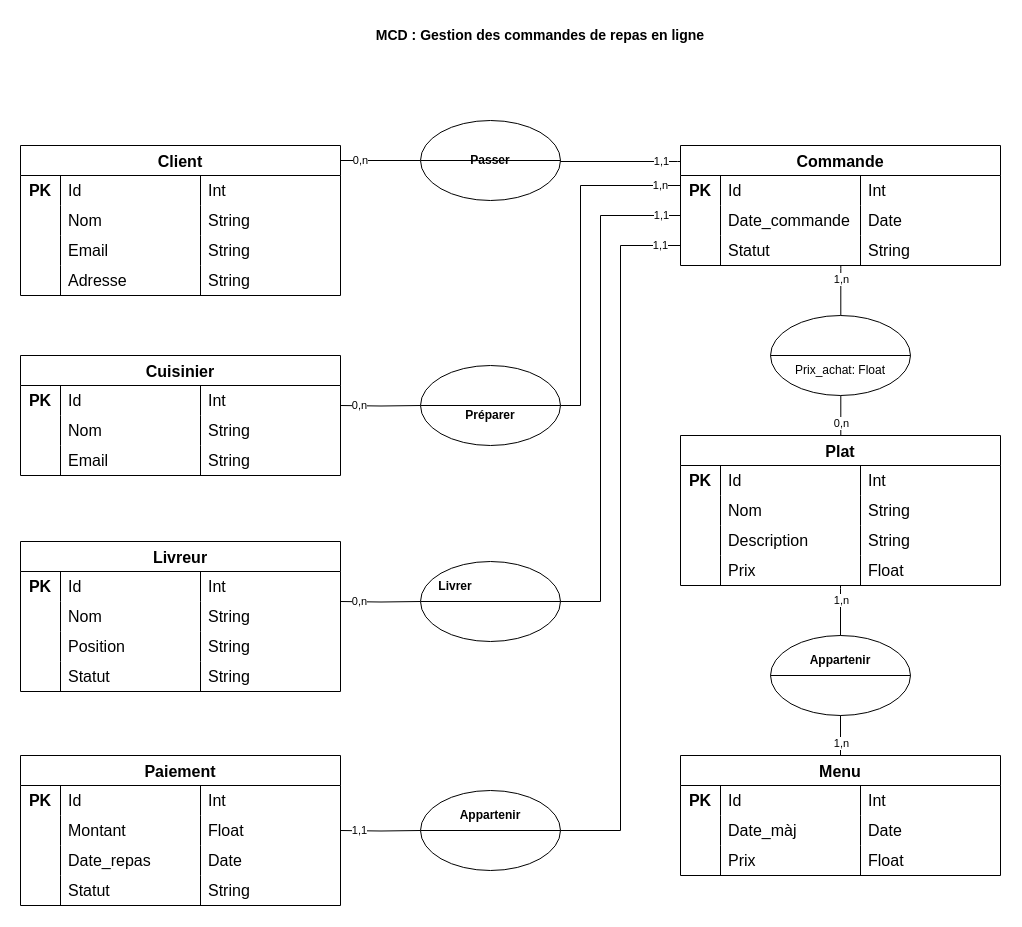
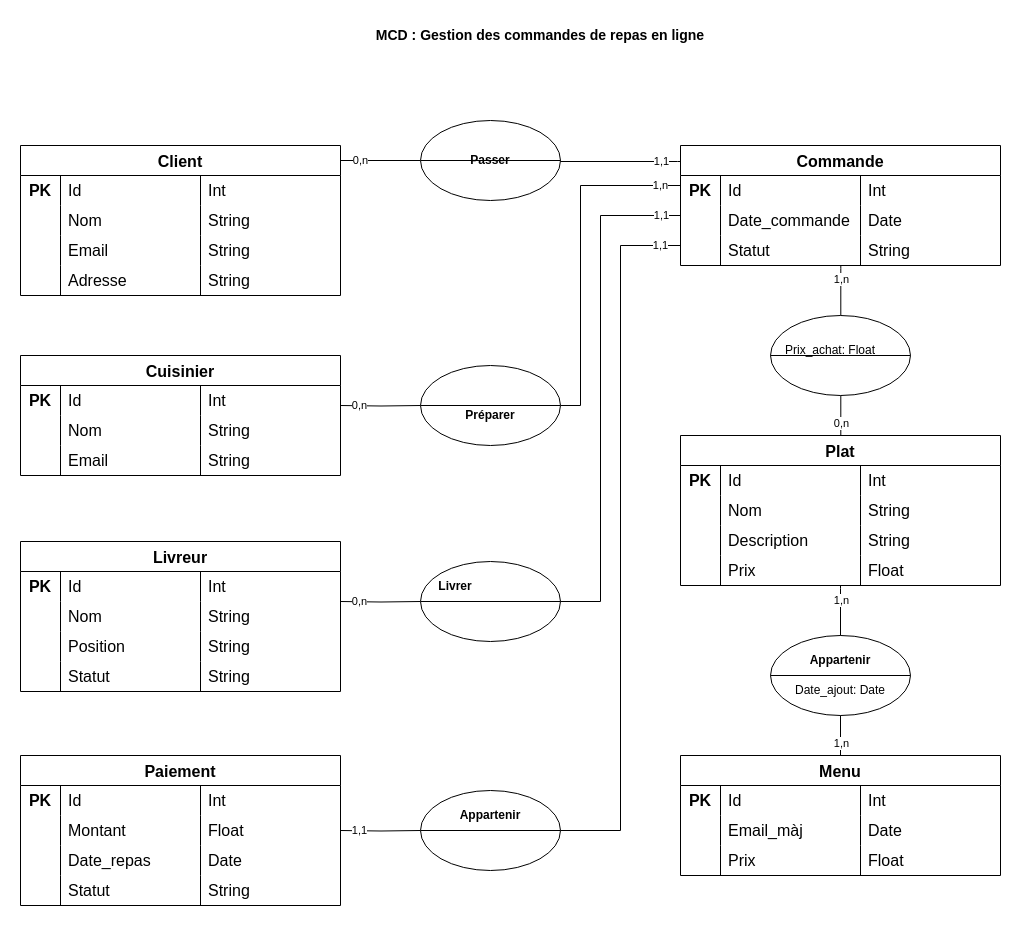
(841, 371) -> (831, 351)
none -> (841, 691)
(764, 831) -> (765, 831)
